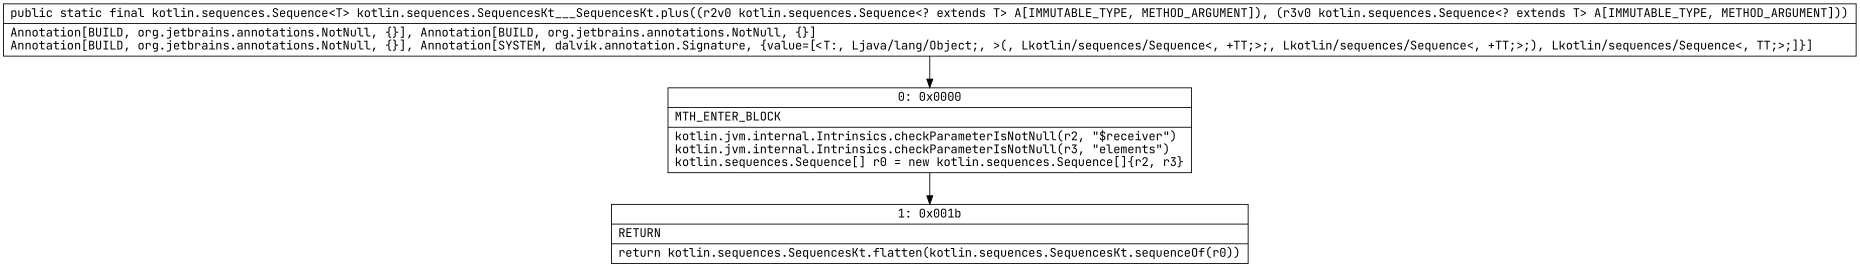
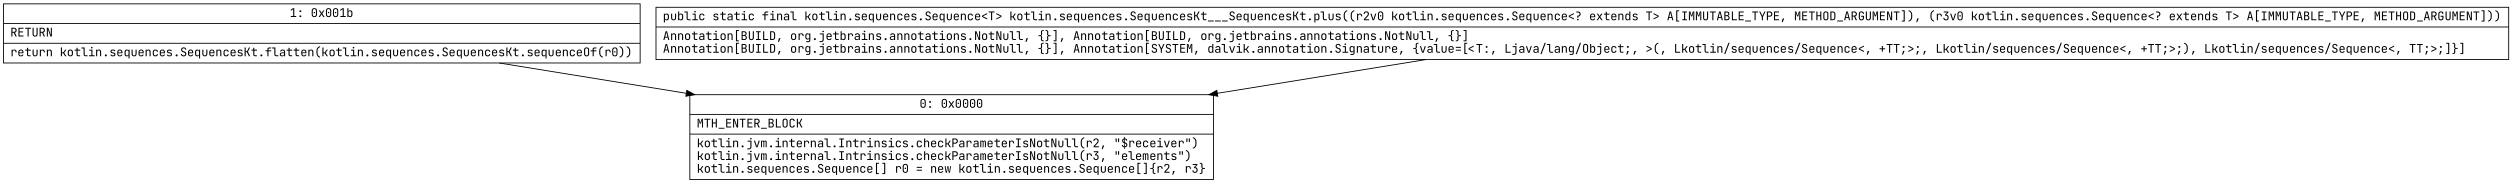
(930, 184) -> (593, 78)
